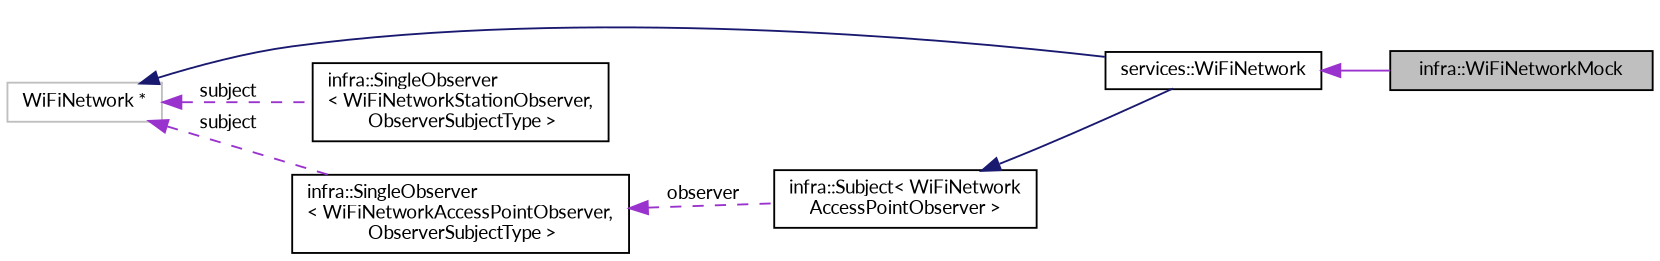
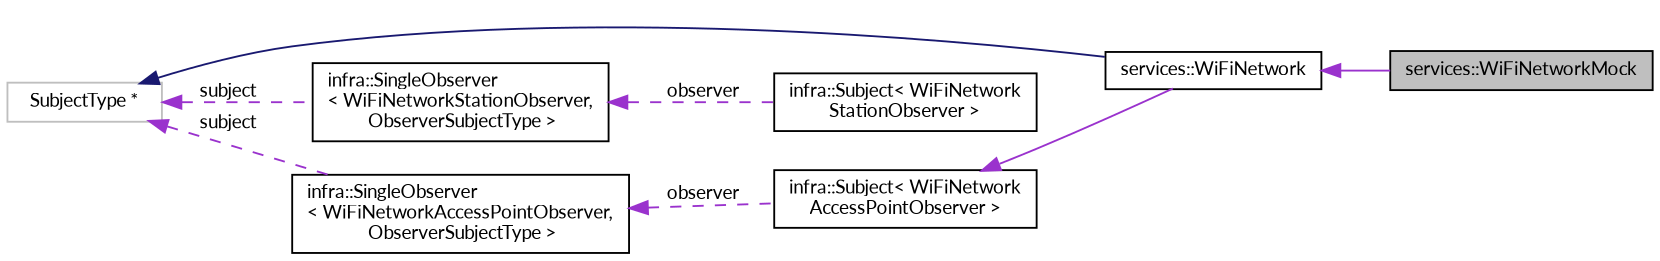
(1521, 71) -> (1521, 71)
(85, 102) -> (85, 102)
none -> (905, 102)
(1087, 127) -> (1087, 127)
